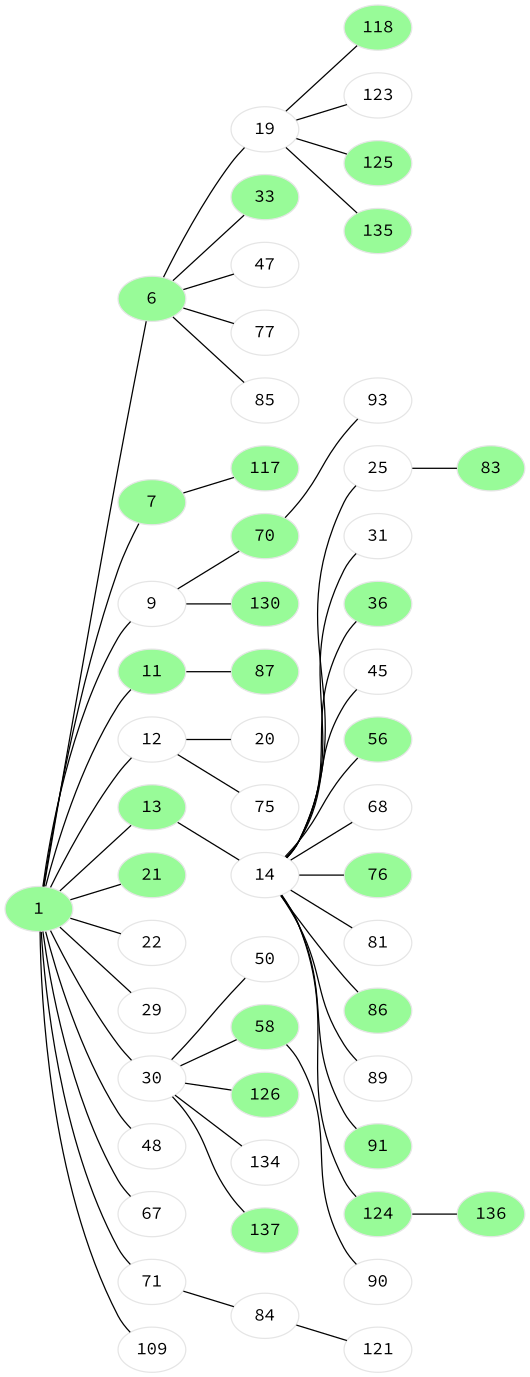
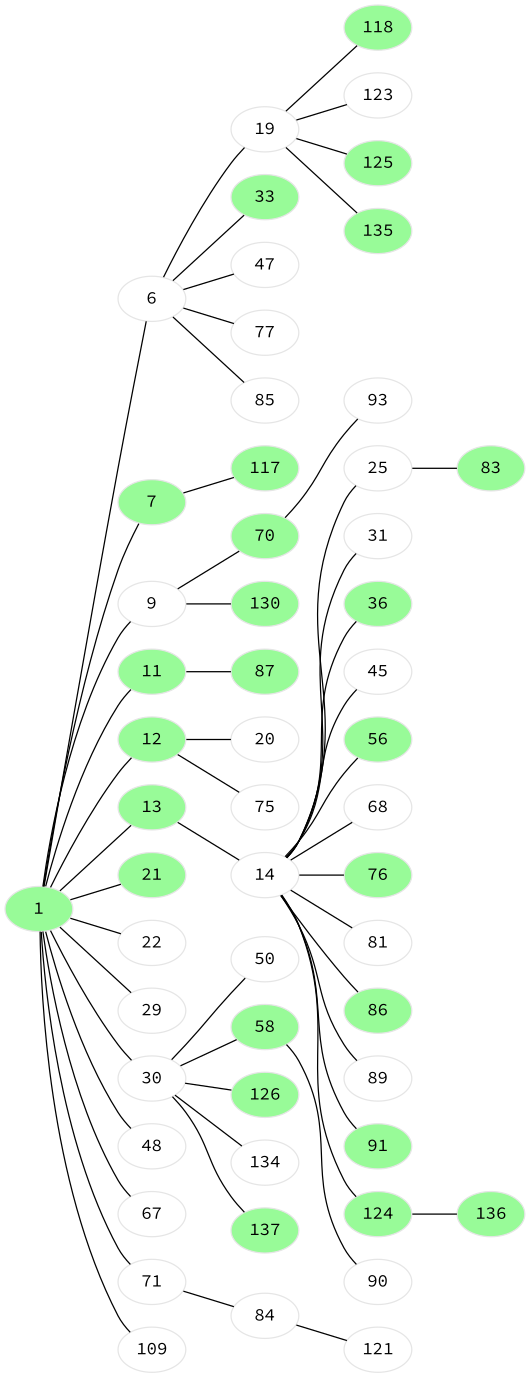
(152, 299) -> (152, 299)
(152, 740) -> (152, 740)
